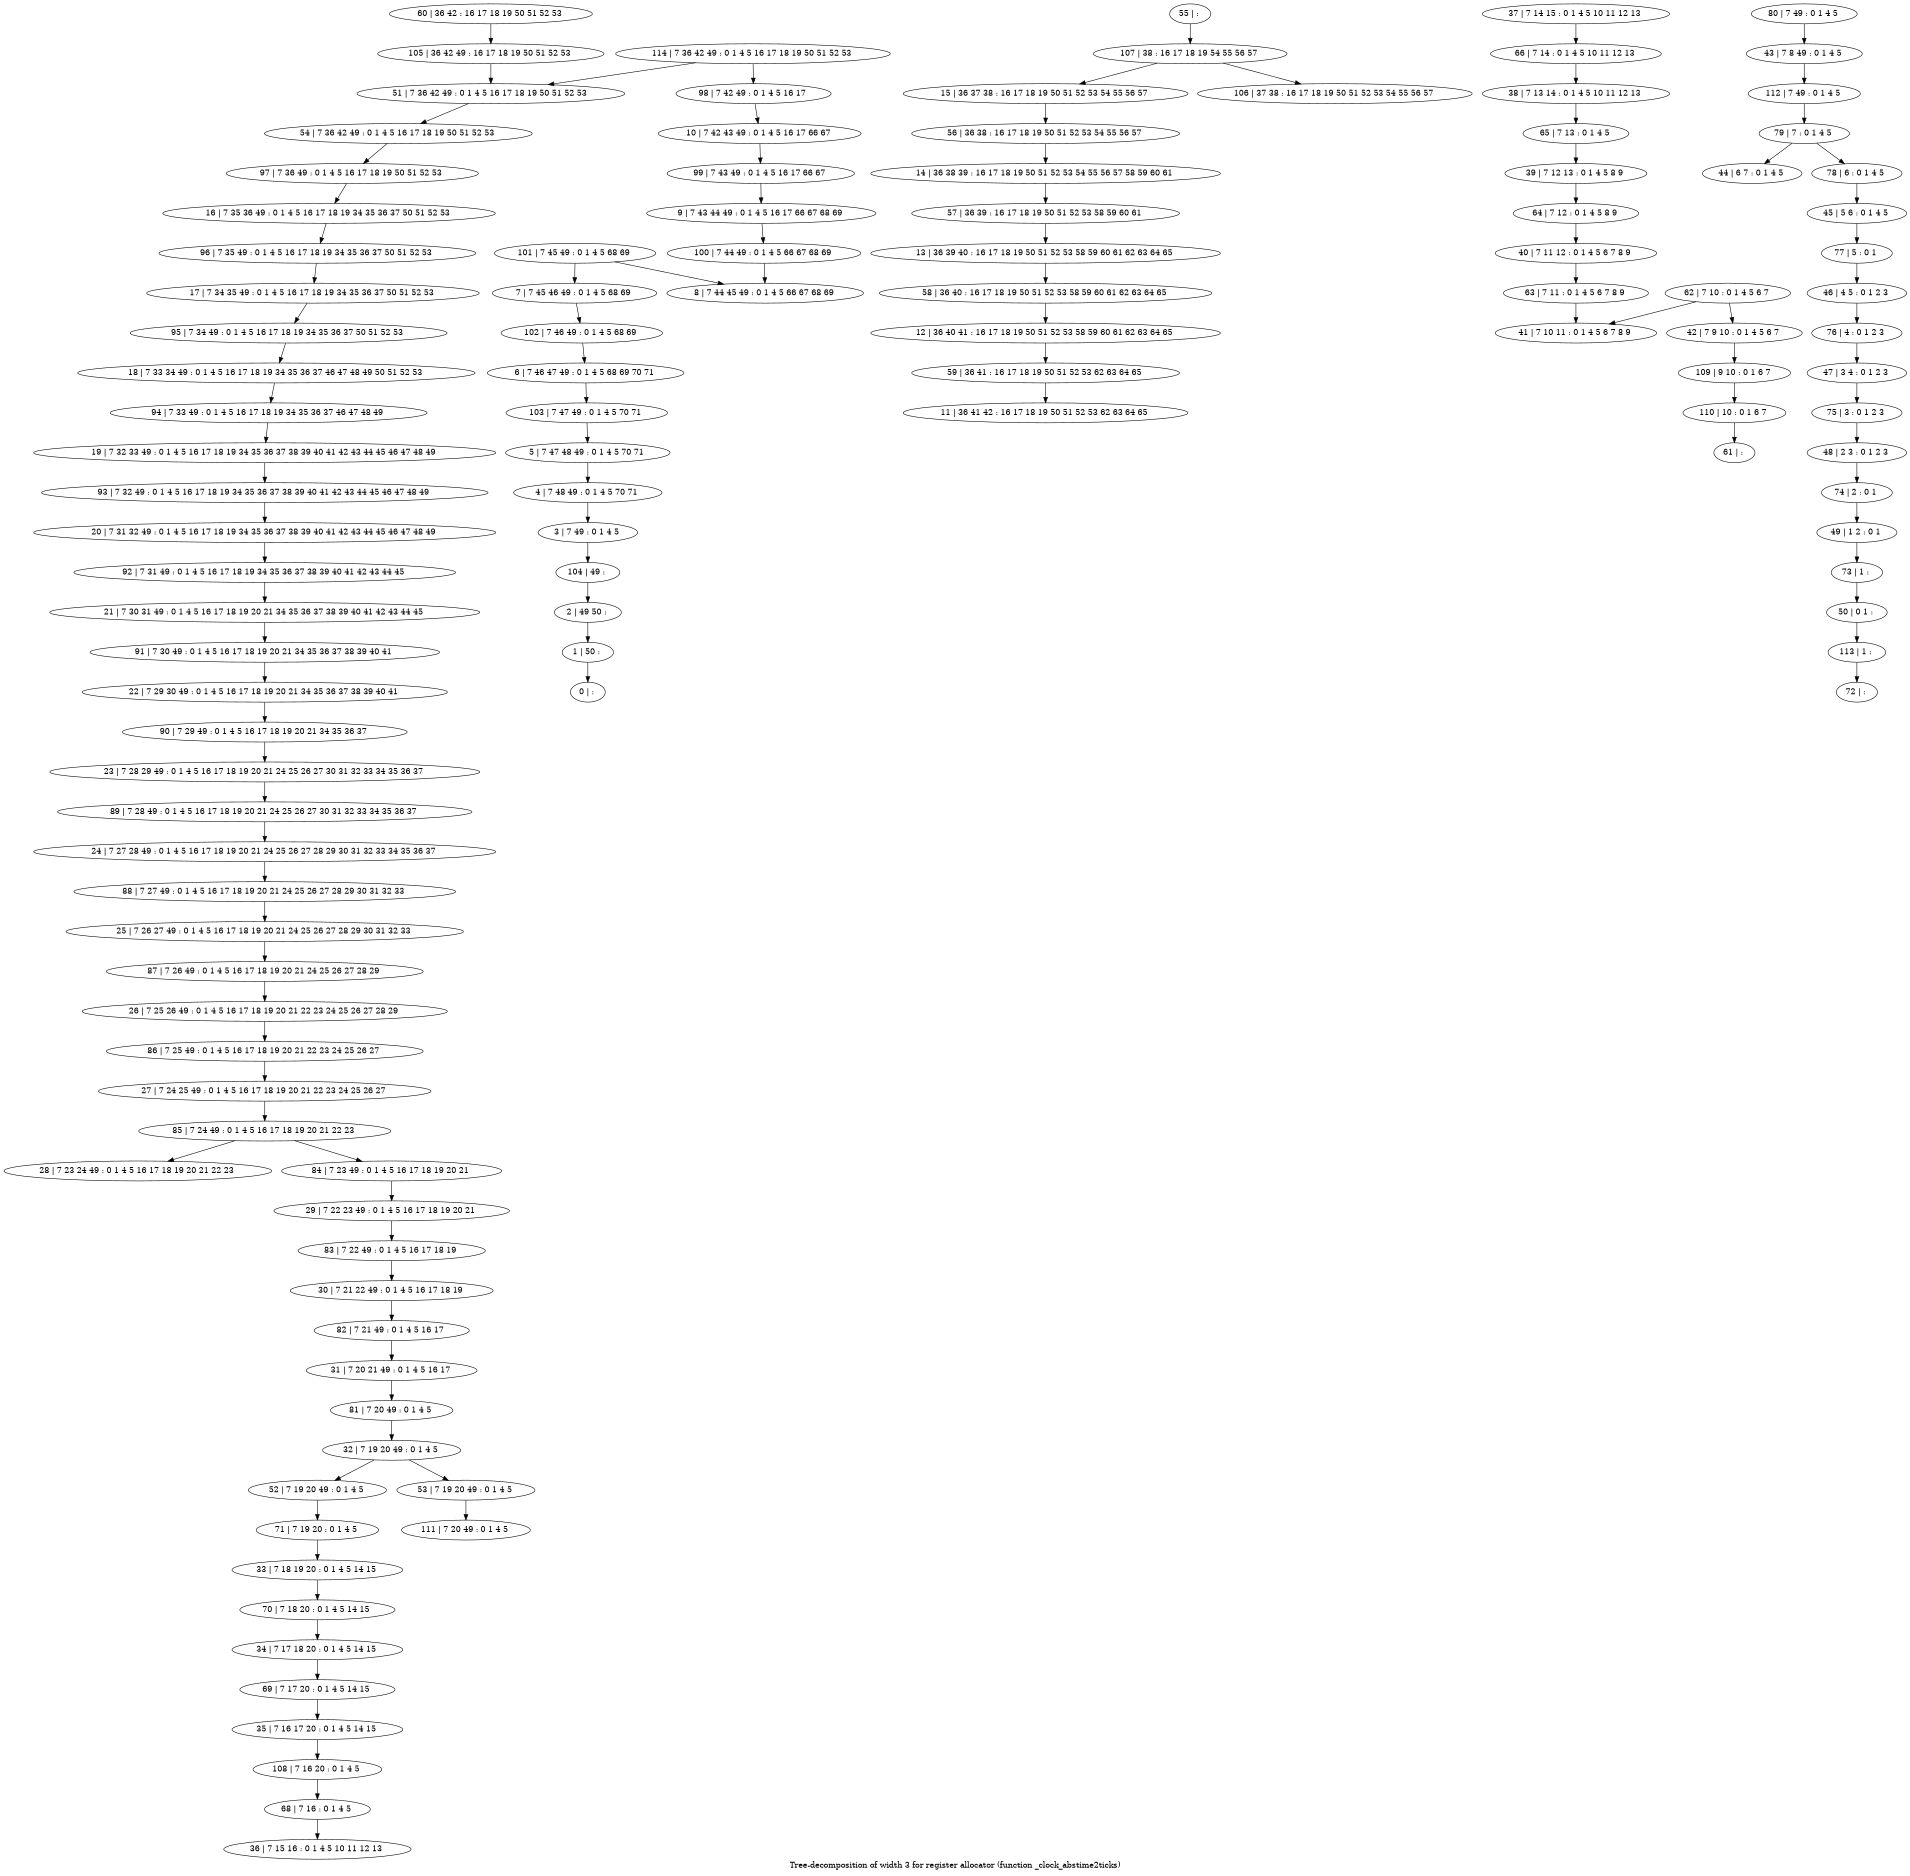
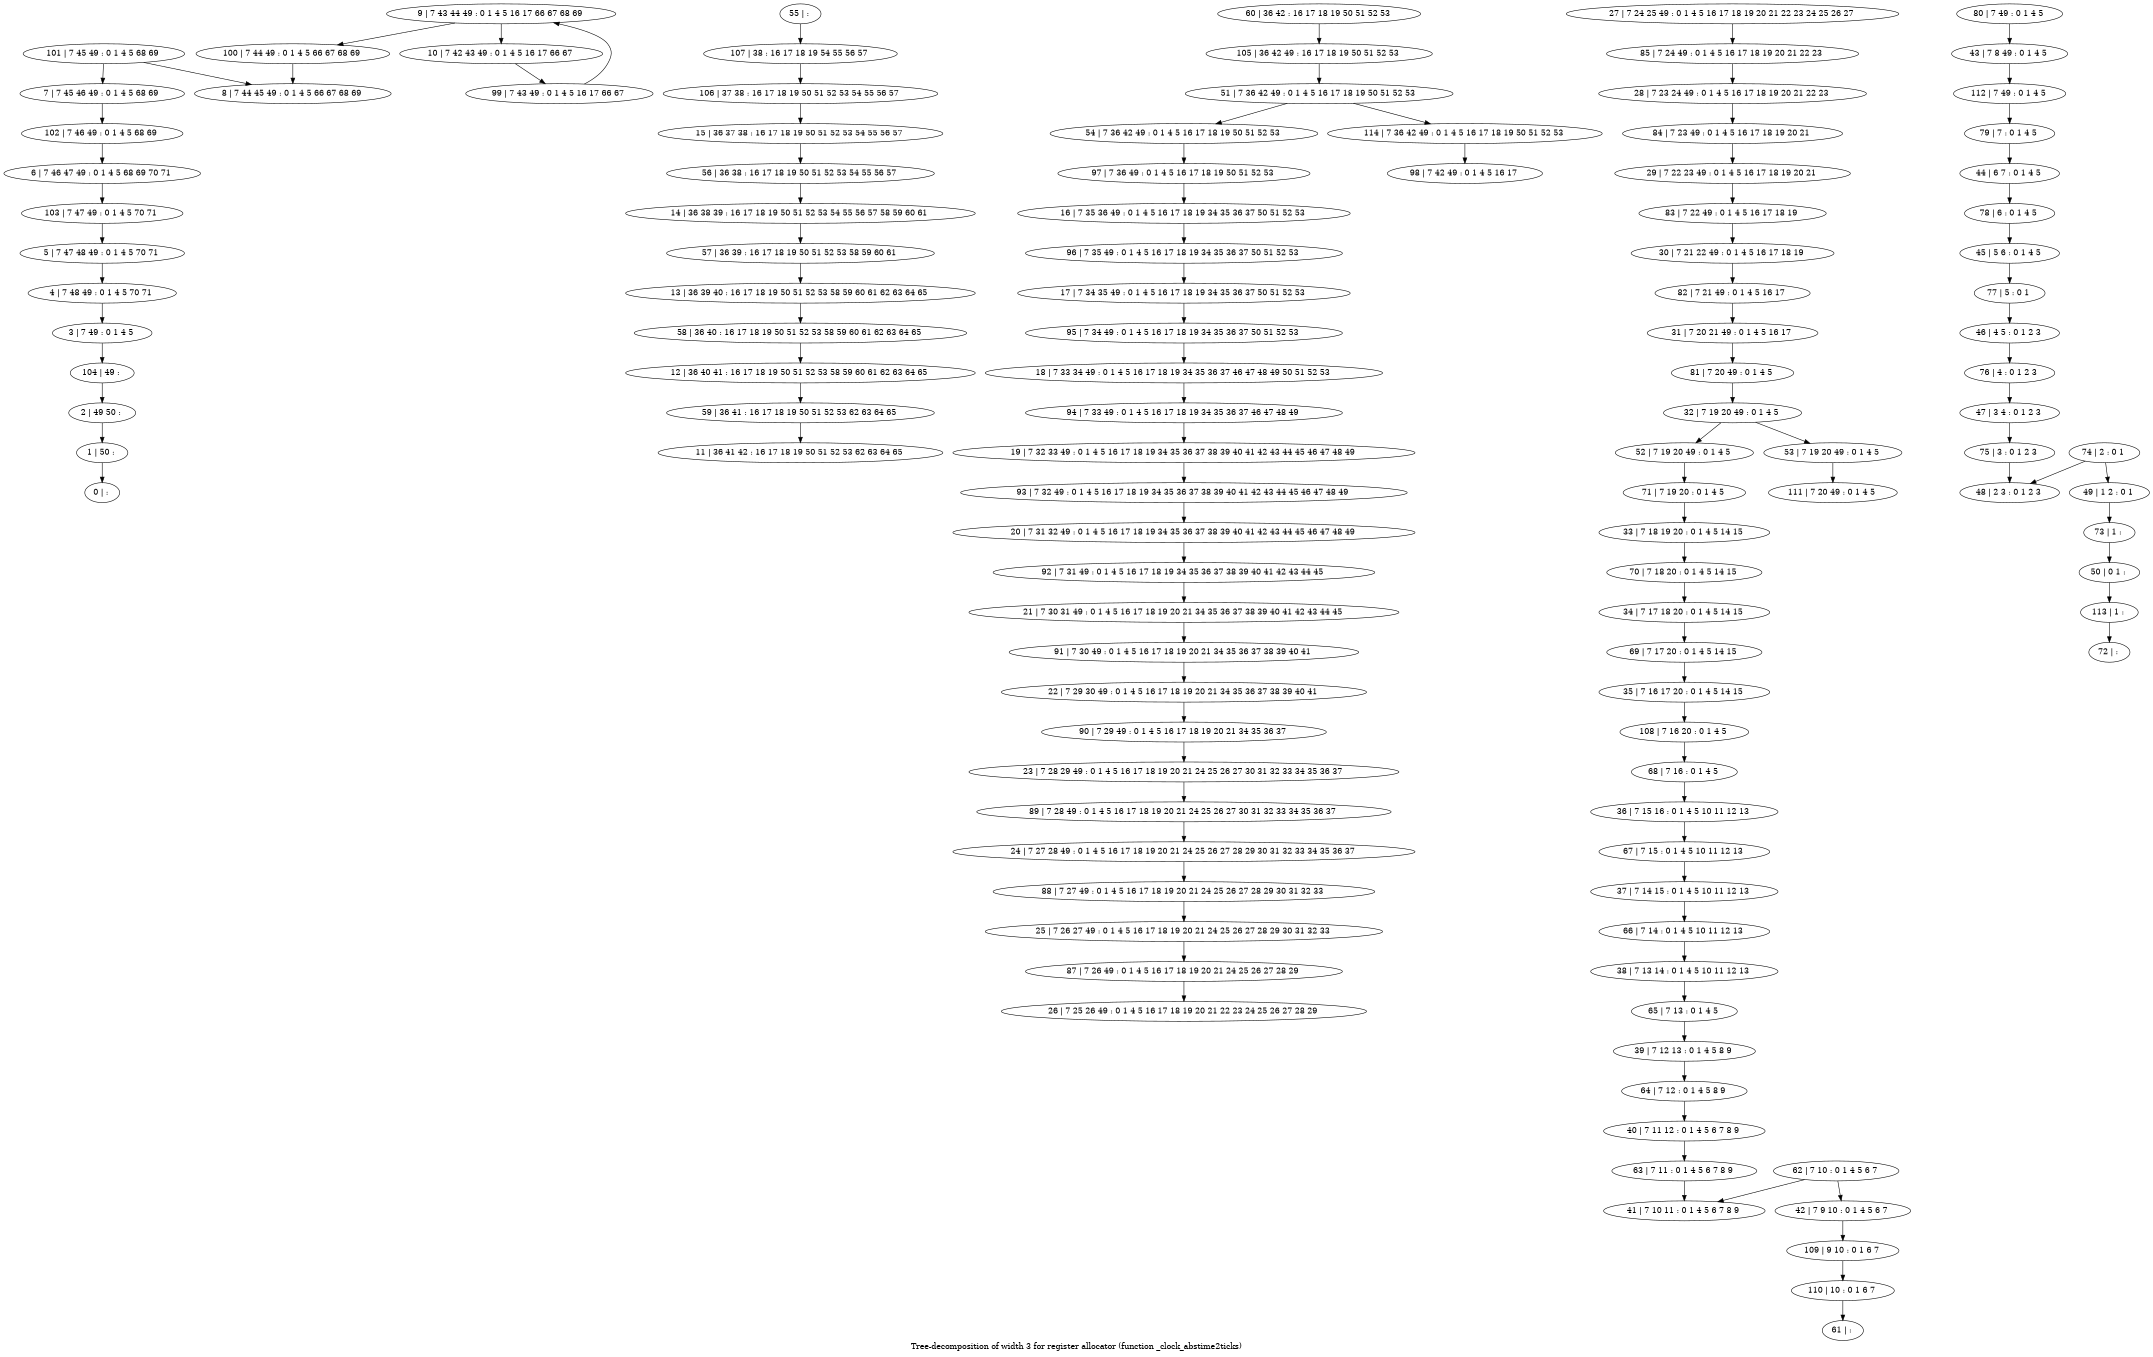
(625, 73) -> (1389, 113)
(1121, 73) -> (800, 111)
(756, 111) -> (501, 31)
(1828, 152) -> (2010, 191)
(1857, 470) -> (2060, 471)
none -> (1684, 852)
(265, 1051) -> none
(326, 1150) -> (1733, 111)
